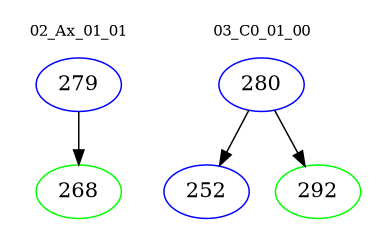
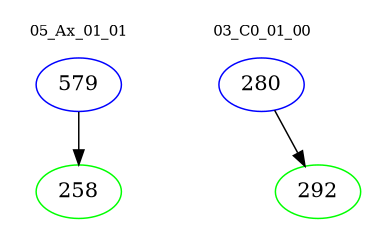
(79, 32) -> (79, 32)
(79, 85) -> (79, 85)
(79, 192) -> (79, 192)
(207, 192) -> none
